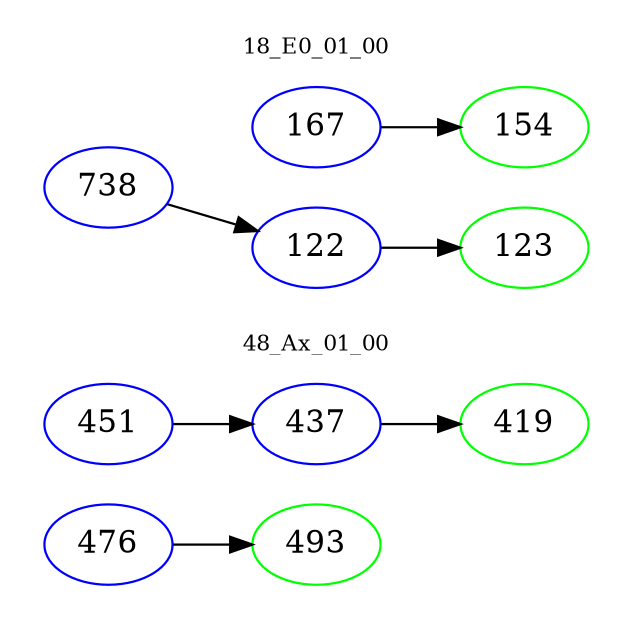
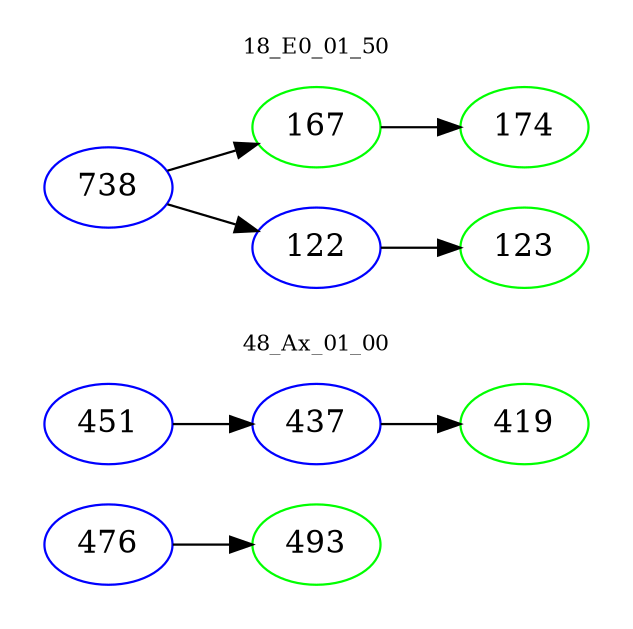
(316, 48) -> (316, 48)
(316, 127) -> (316, 127)
(524, 127) -> (524, 127)
none -> (202, 161)
